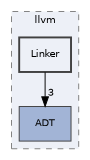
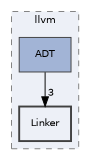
(45, 85) -> (45, 85)
